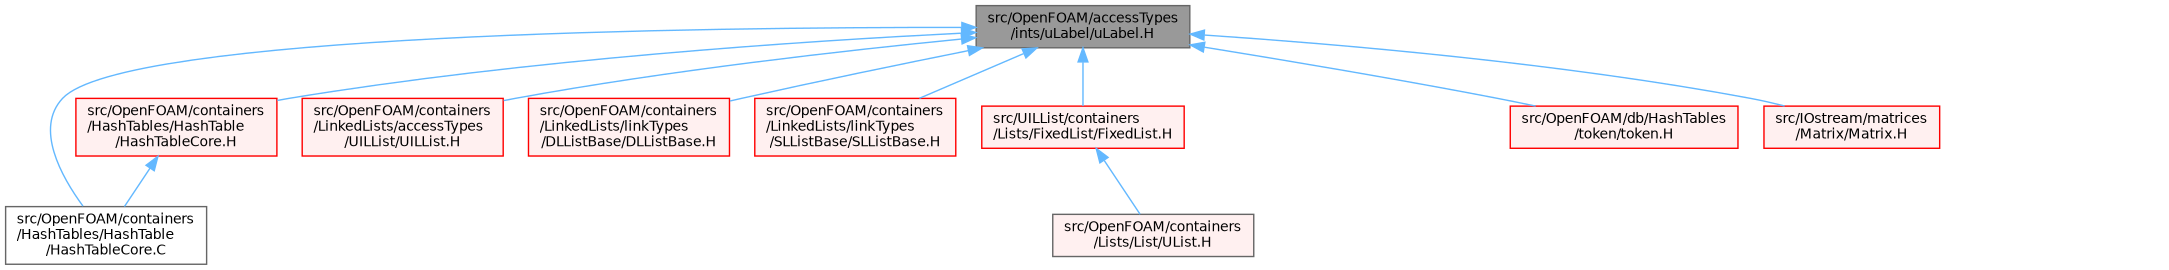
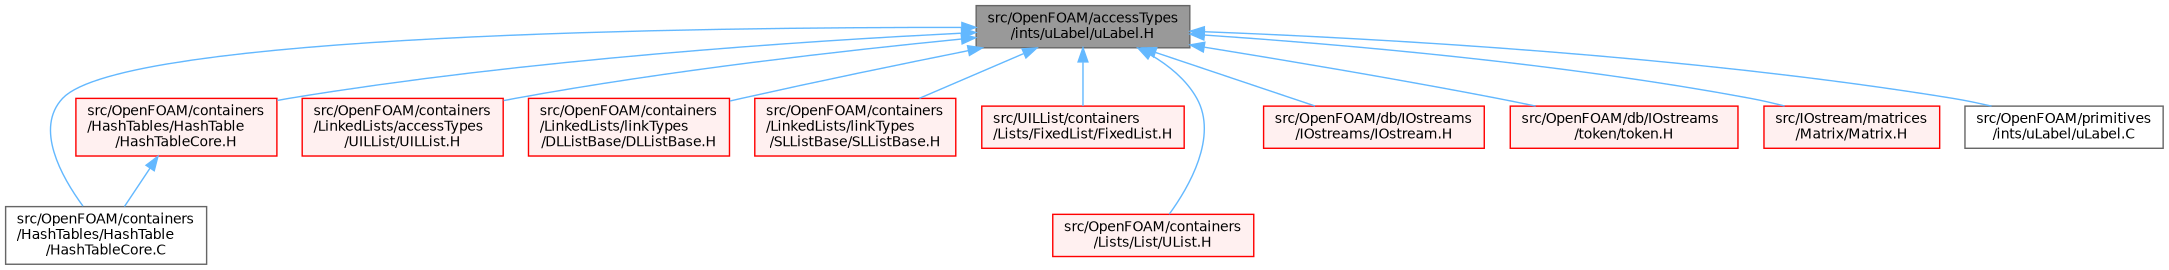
none -> (1374, 127)
(1624, 127) -> (1624, 127)
none -> (2064, 127)
(1122, 187) -> (1204, 128)
(1153, 235) -> (1153, 235)
